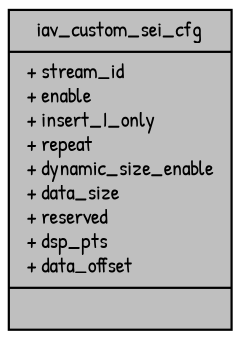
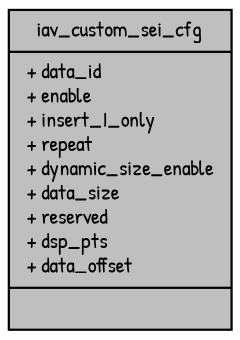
(76, 72) -> (64, 72)
